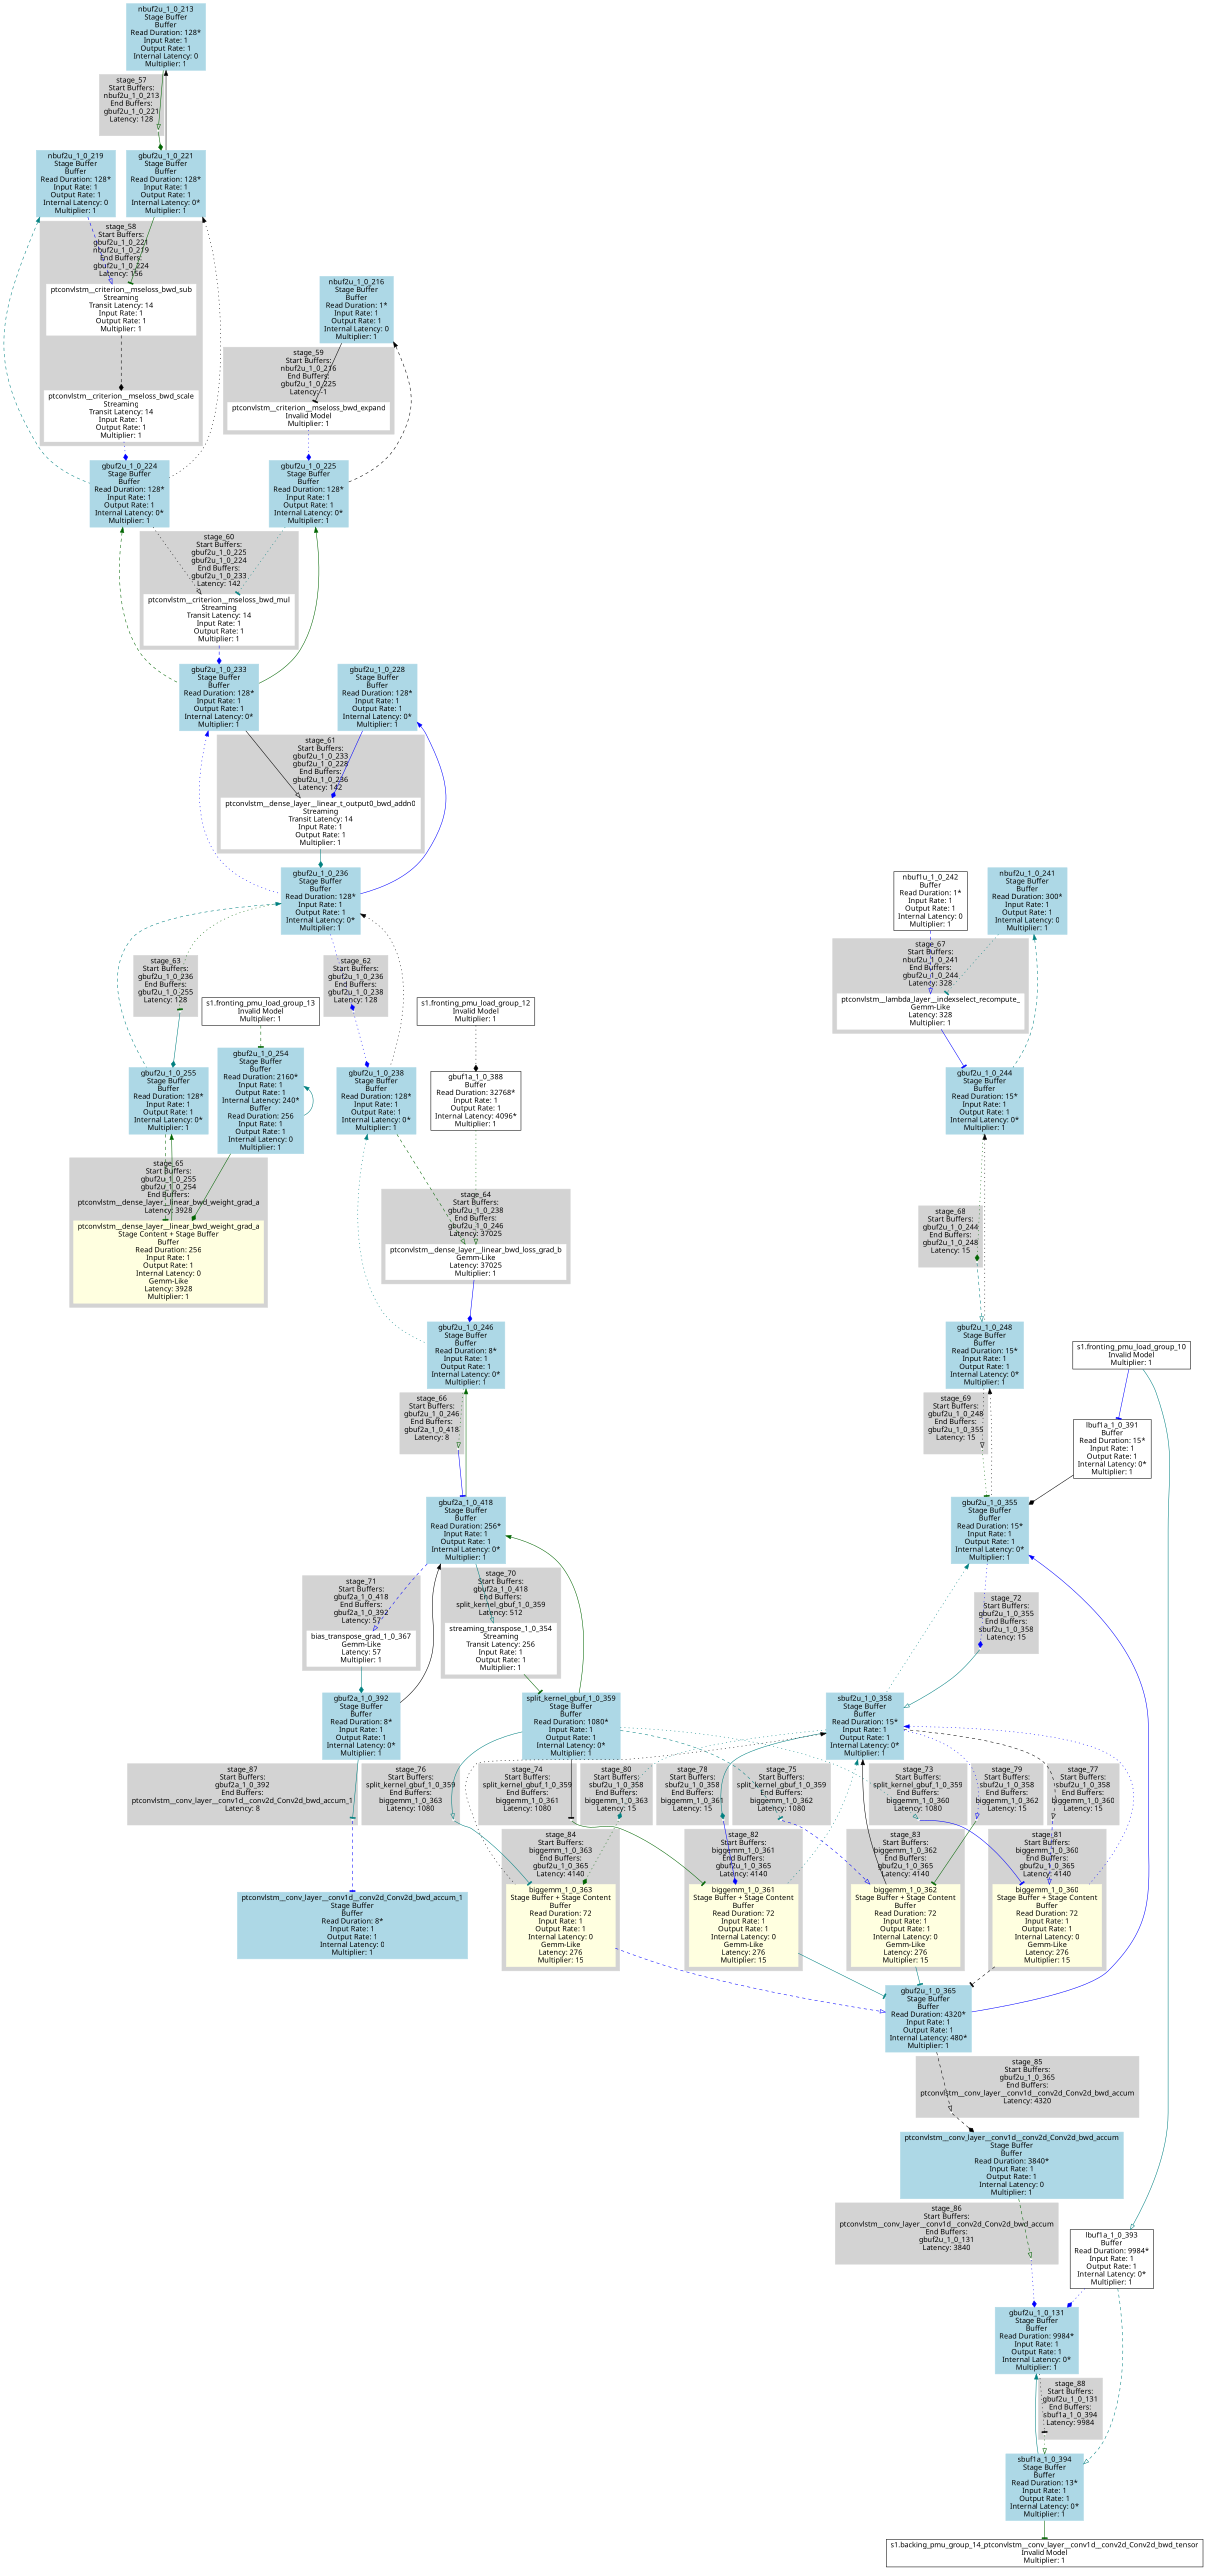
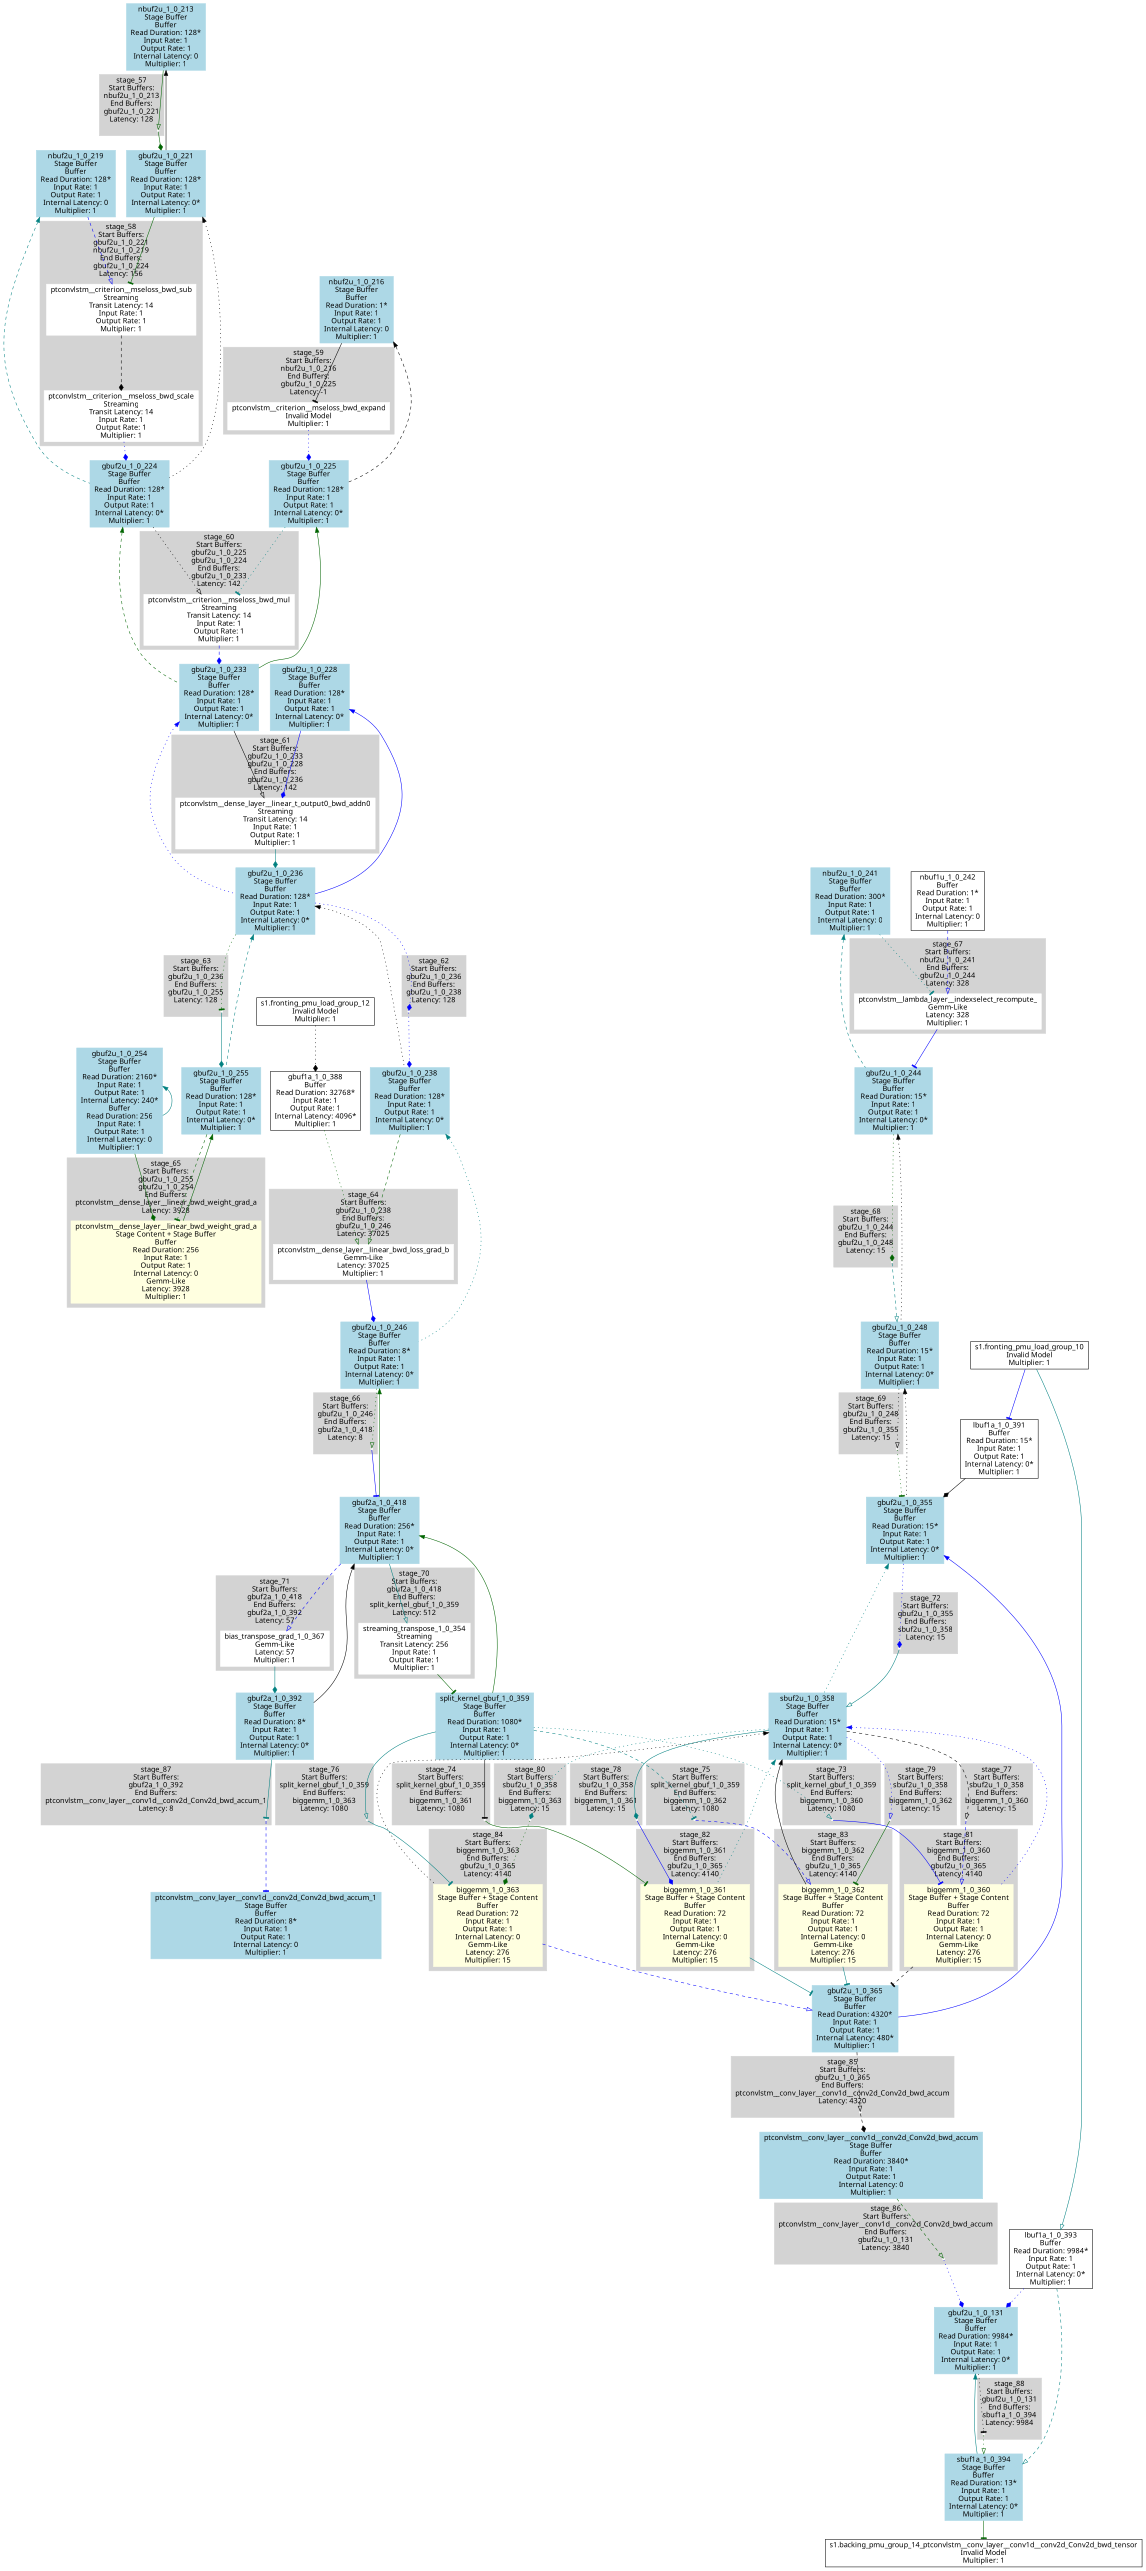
(261, 1012) -> none
